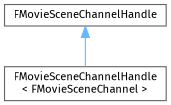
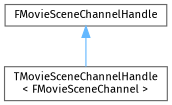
(85, 84) -> (86, 84)
